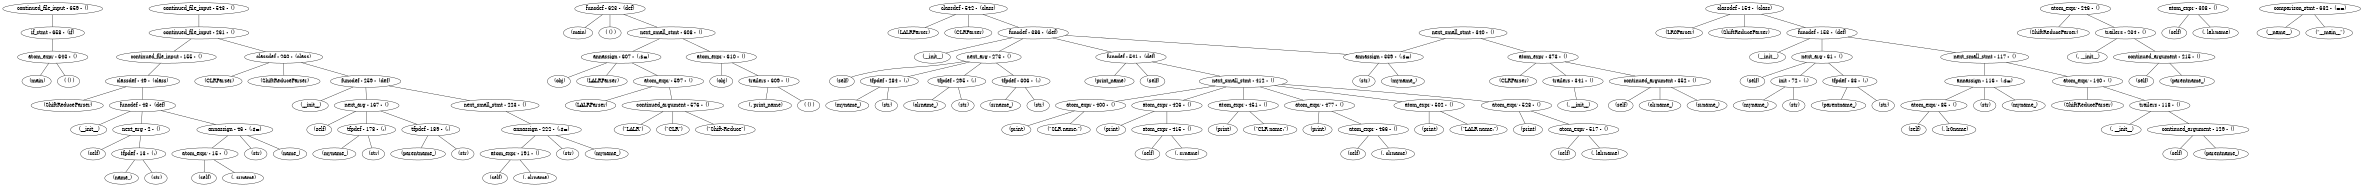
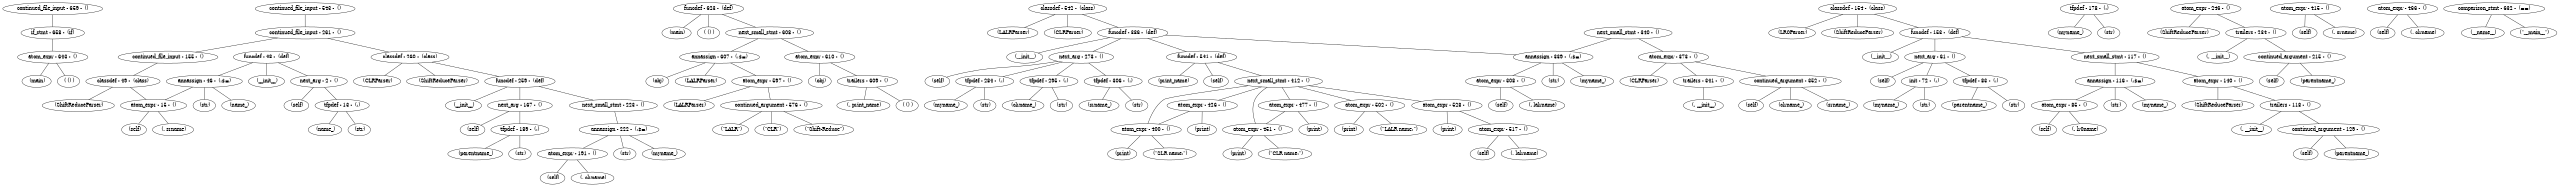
none -> (1527, 69)
(142, 93) -> (138, 93)
(367, 118) -> none
(1167, 118) -> (1174, 118)
(1346, 118) -> (1276, 118)
